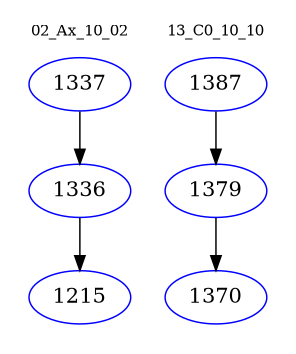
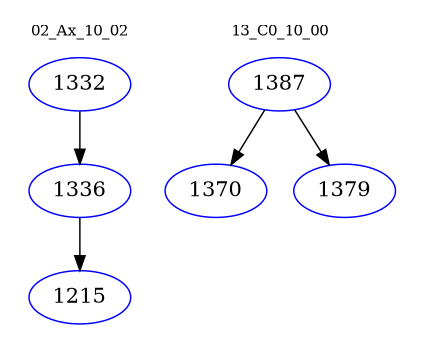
(216, 32) -> (280, 32)
(80, 84) -> (80, 84)
(216, 237) -> (252, 131)
